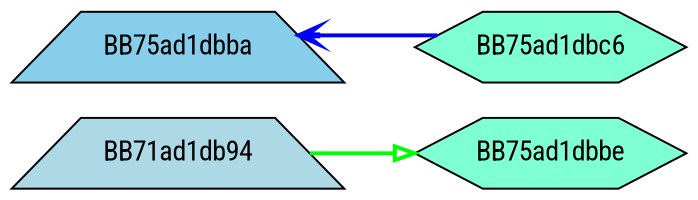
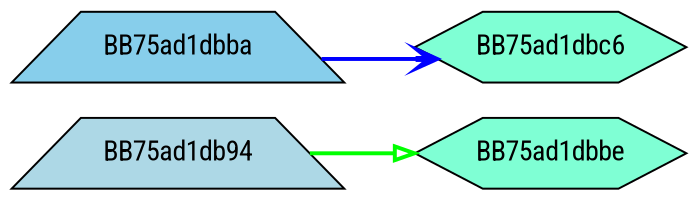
(378, 35) -> (370, 59)
(178, 153) -> (178, 153)
